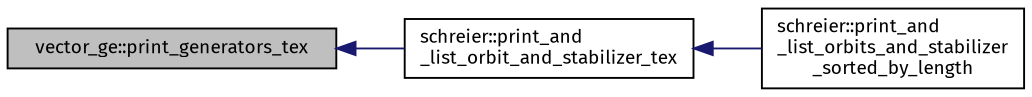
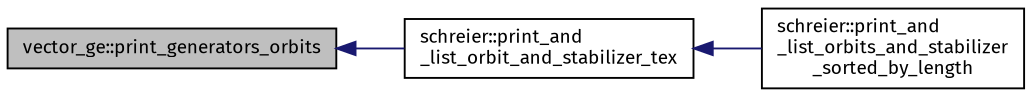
(172, 48) -> (172, 48)
